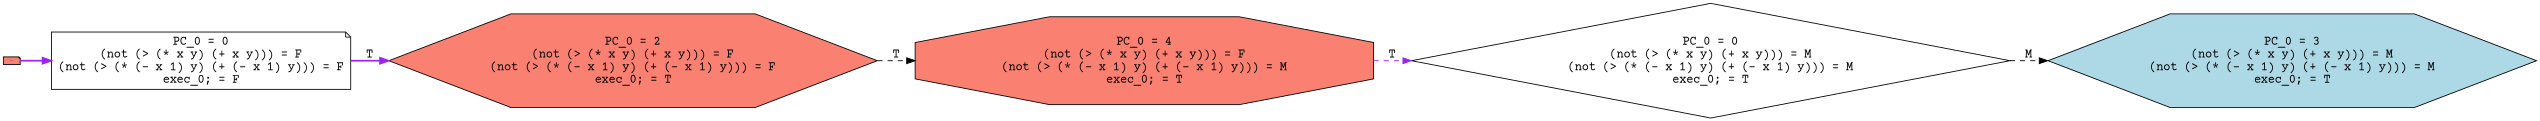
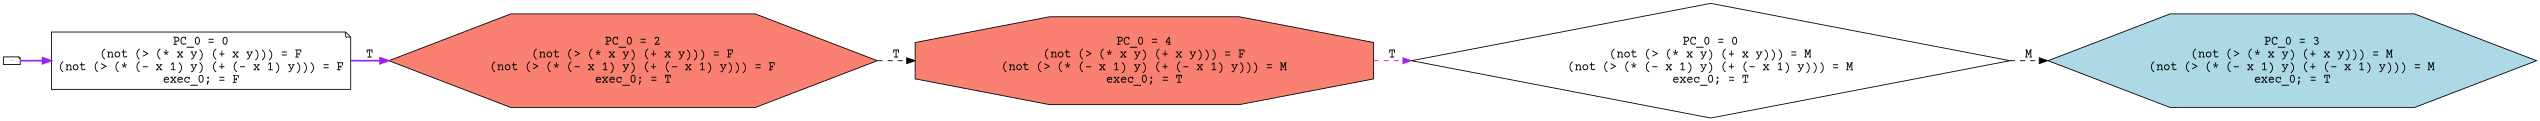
(12, 61) -> (12, 61)
